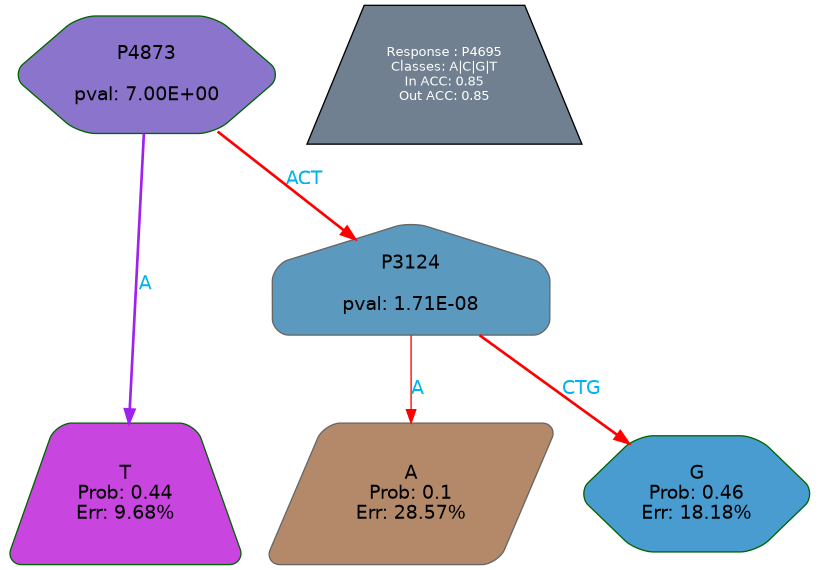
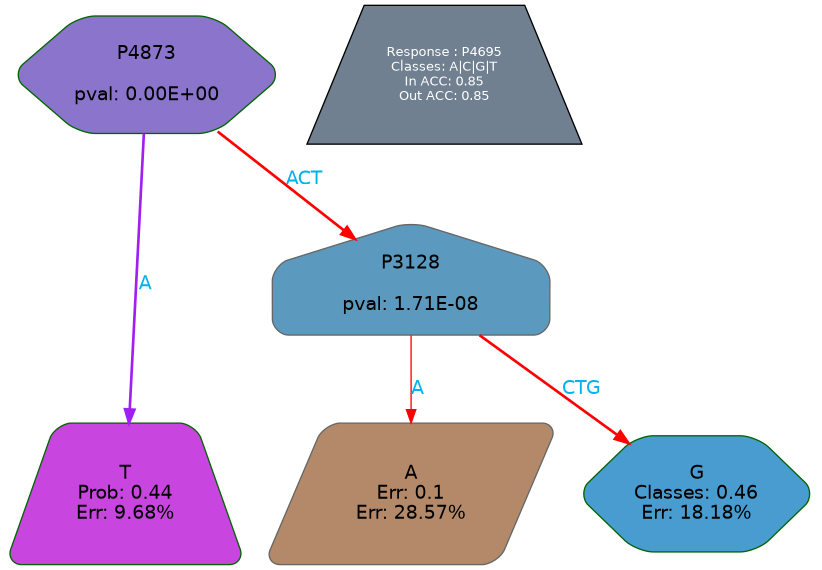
(147, 75) -> (147, 75)
(411, 284) -> (411, 284)
(411, 494) -> (411, 494)
(697, 494) -> (697, 494)
